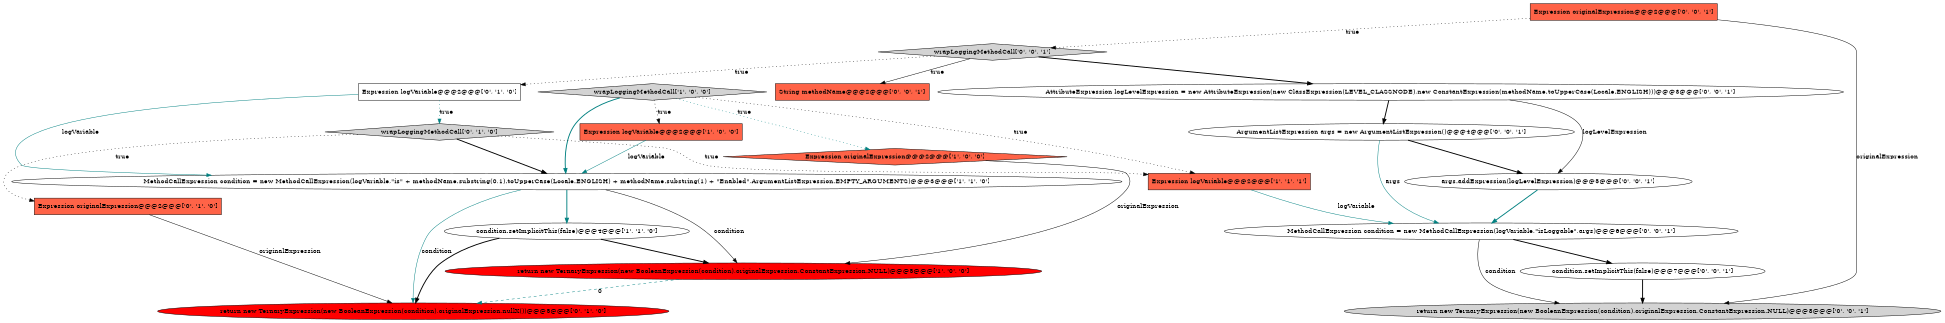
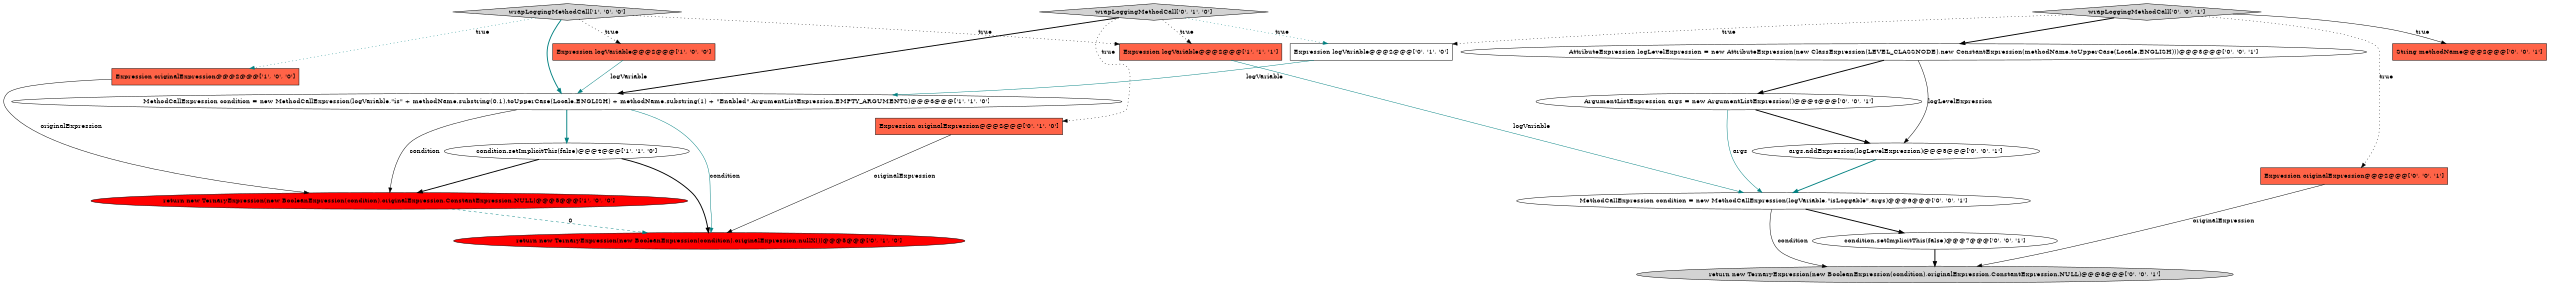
(1293, 33) -> (2350, 36)
(439, 110) -> (1254, 30)
(895, 157) -> (205, 77)
